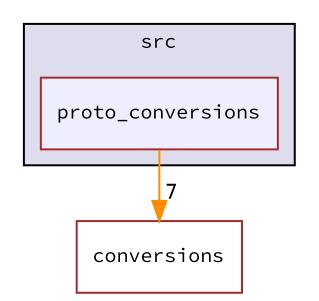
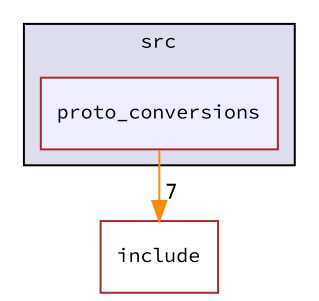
(159, 257) -> (159, 257)
